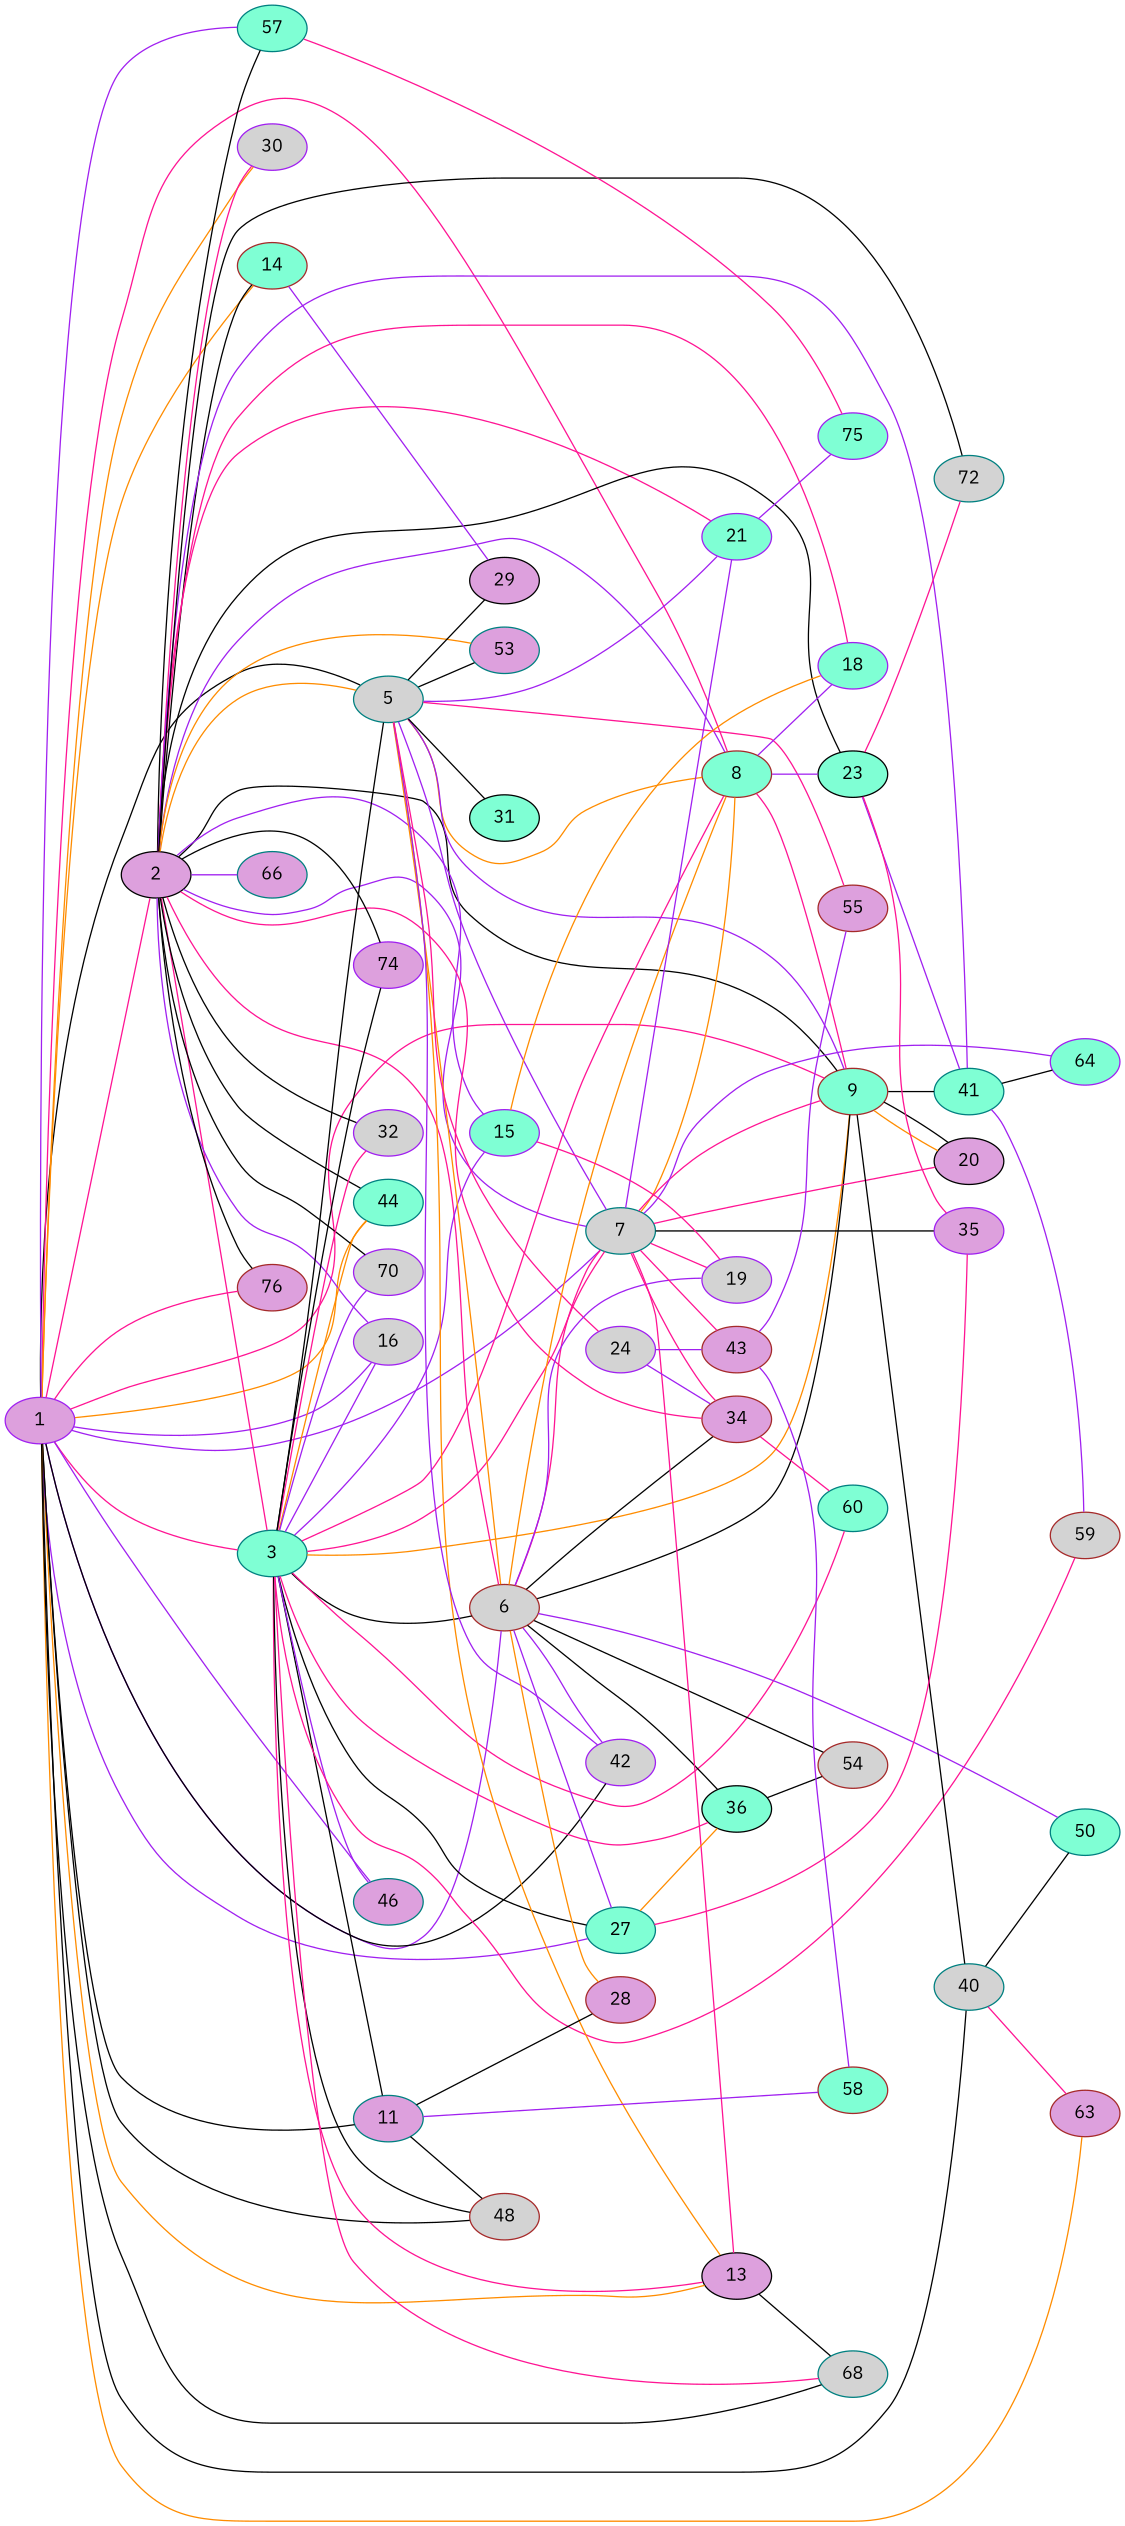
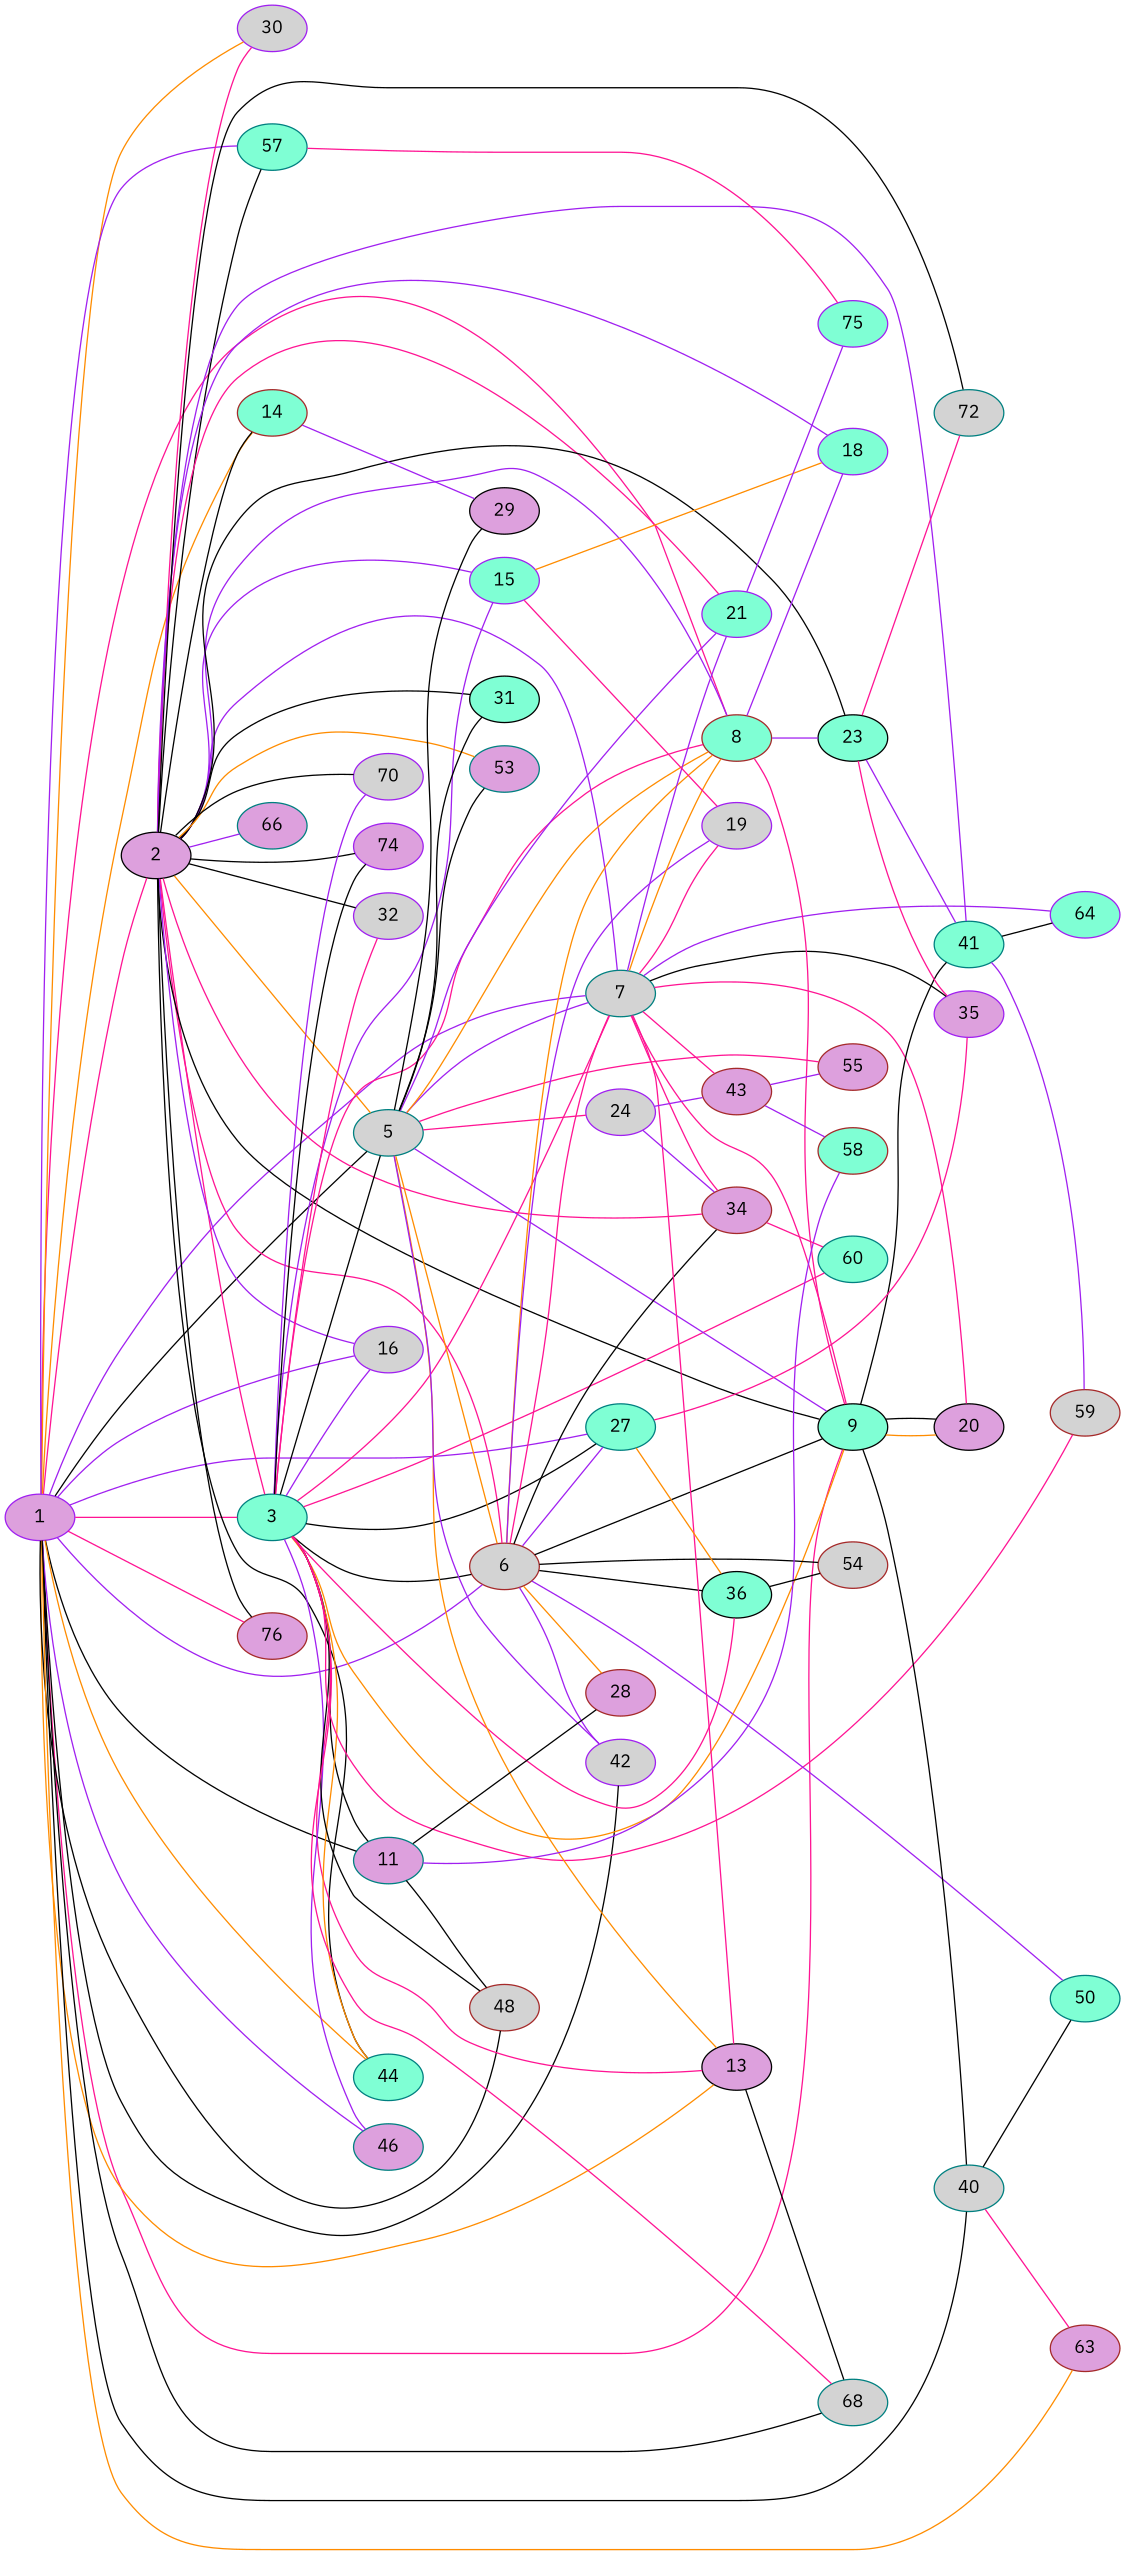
(402, 328) -> (377, 284)
none -> (291, 708)
(853, 1092) -> (853, 1427)
